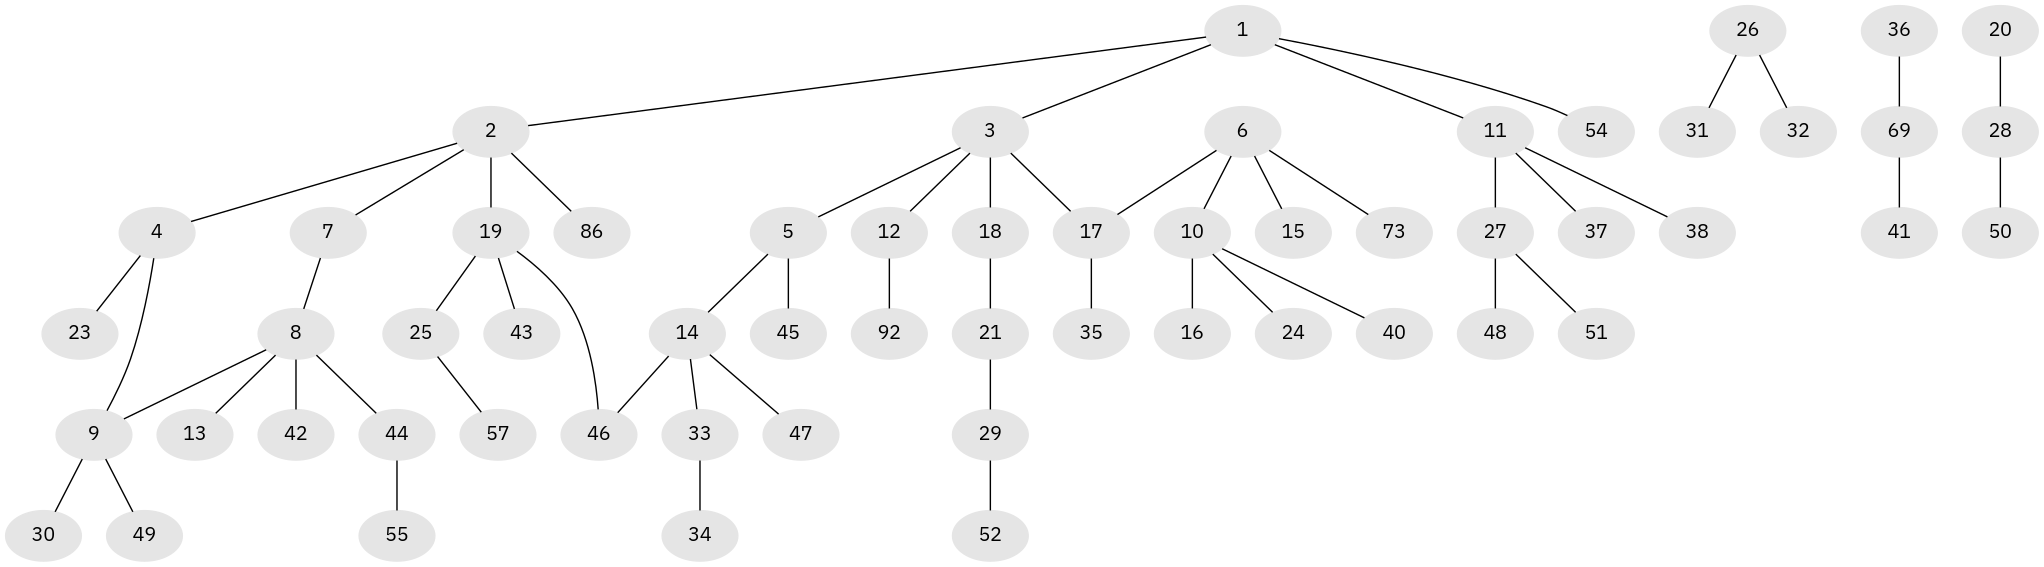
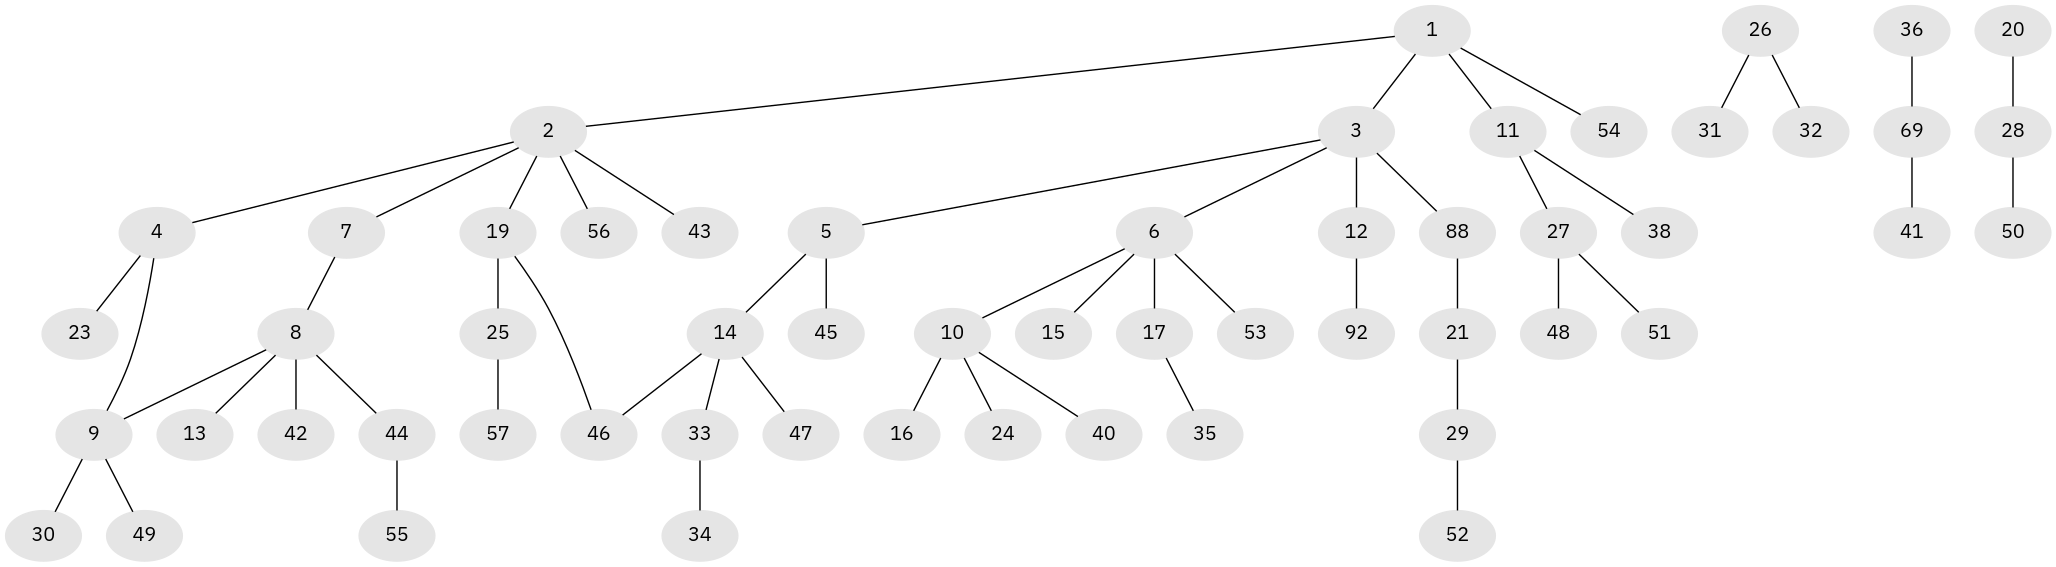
(1041, 182) -> (1256, 182)
(592, 233) -> (599, 233)
(990, 233) -> (1457, 233)
(1394, 233) -> (1255, 334)
(1596, 233) -> none
(506, 283) -> (624, 182)
